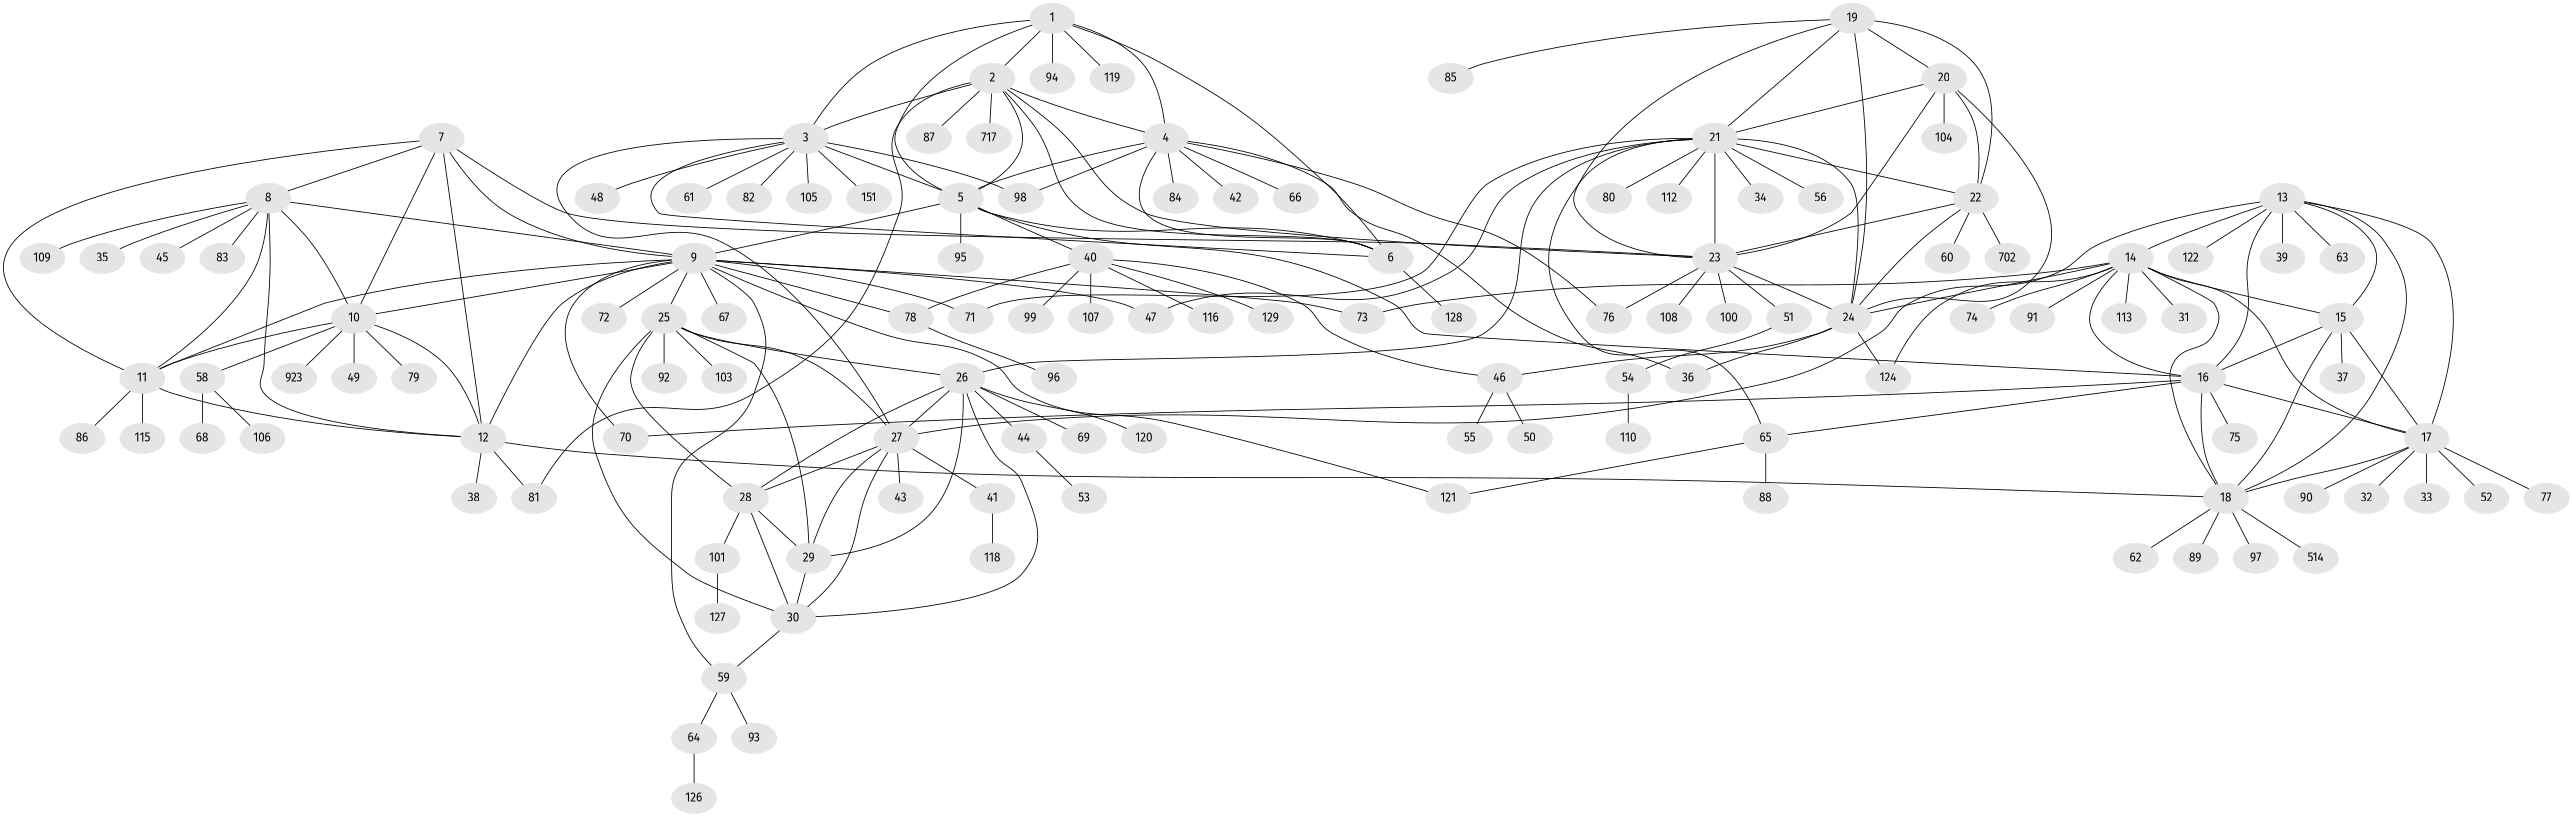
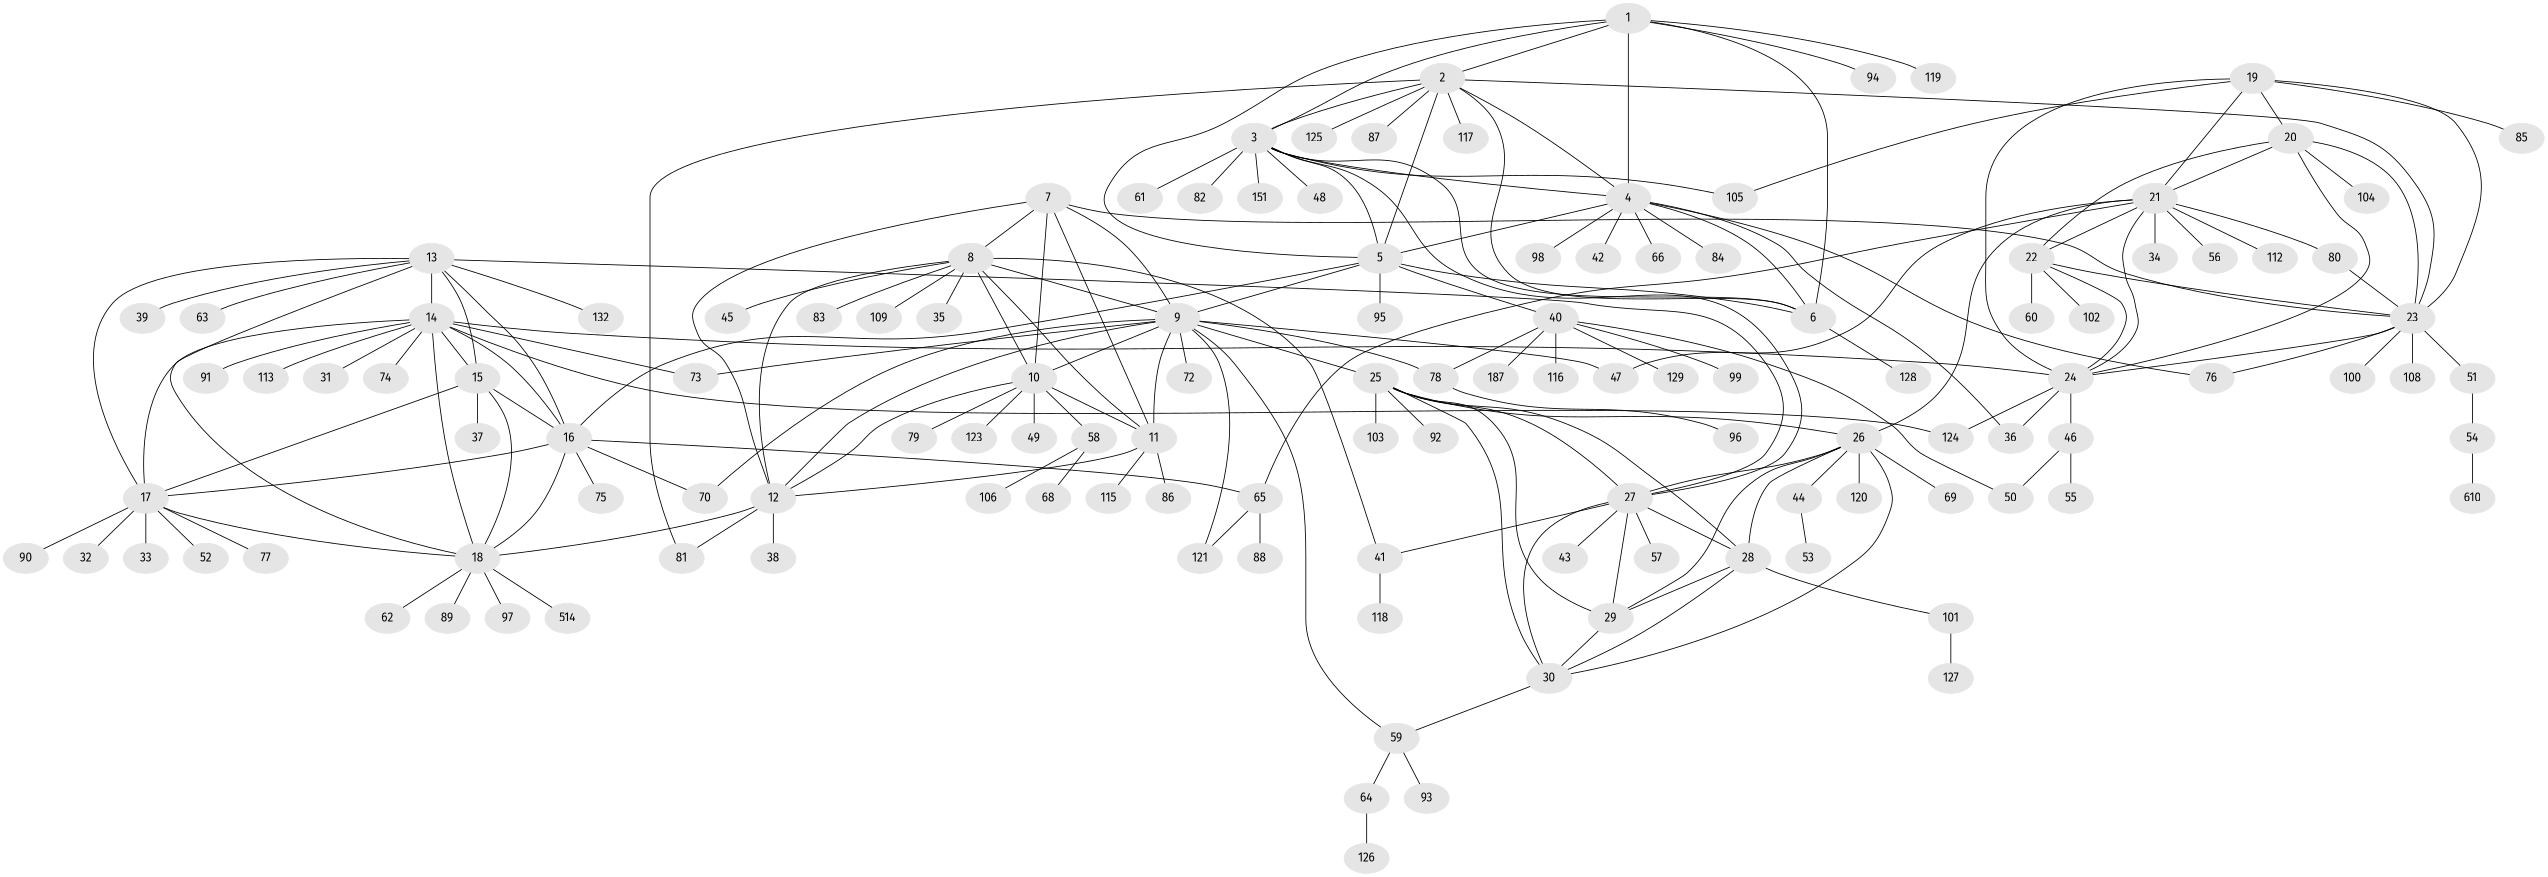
(1978, 70) -> (1989, 120)
(989, 138) -> (1466, 138)
none -> (1314, 138)
(917, 162) -> (1471, 182)
(1715, 198) -> (2374, 288)
(2007, 258) -> (2092, 318)
(2191, 258) -> (601, 318)
none -> (1252, 316)
(1316, 317) -> (1799, 375)
(724, 318) -> none
(971, 318) -> none
(1091, 318) -> (1496, 378)
(294, 378) -> (974, 438)
(1628, 438) -> (2472, 498)
none -> (1657, 558)
